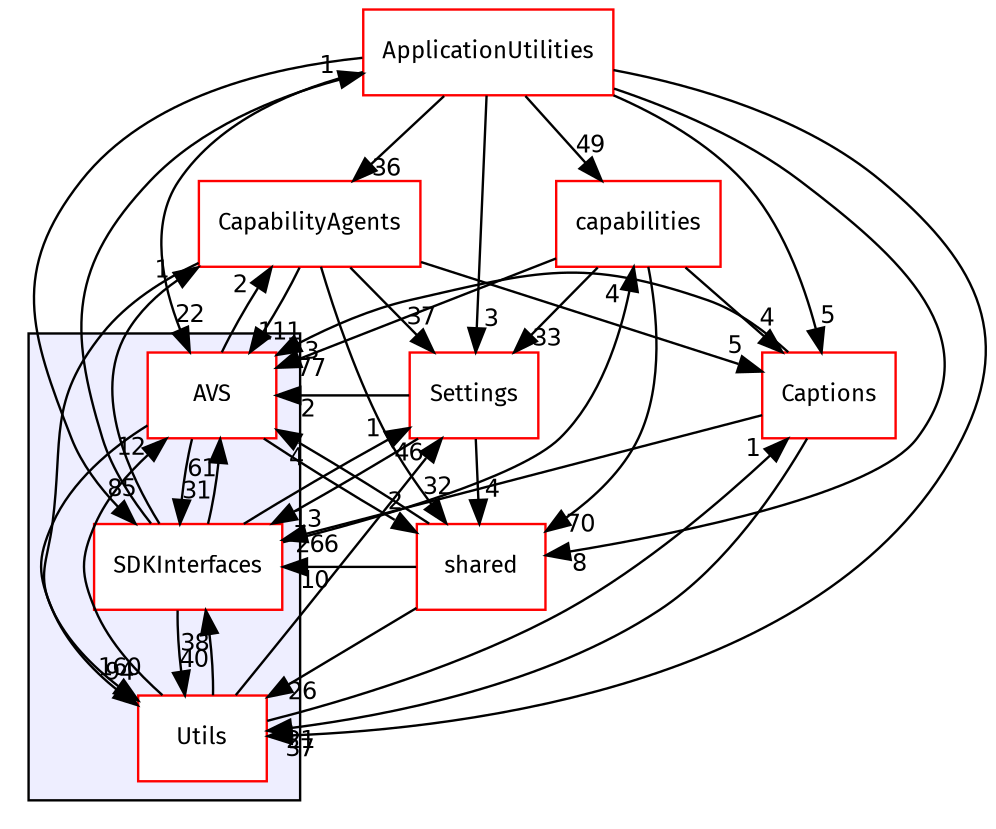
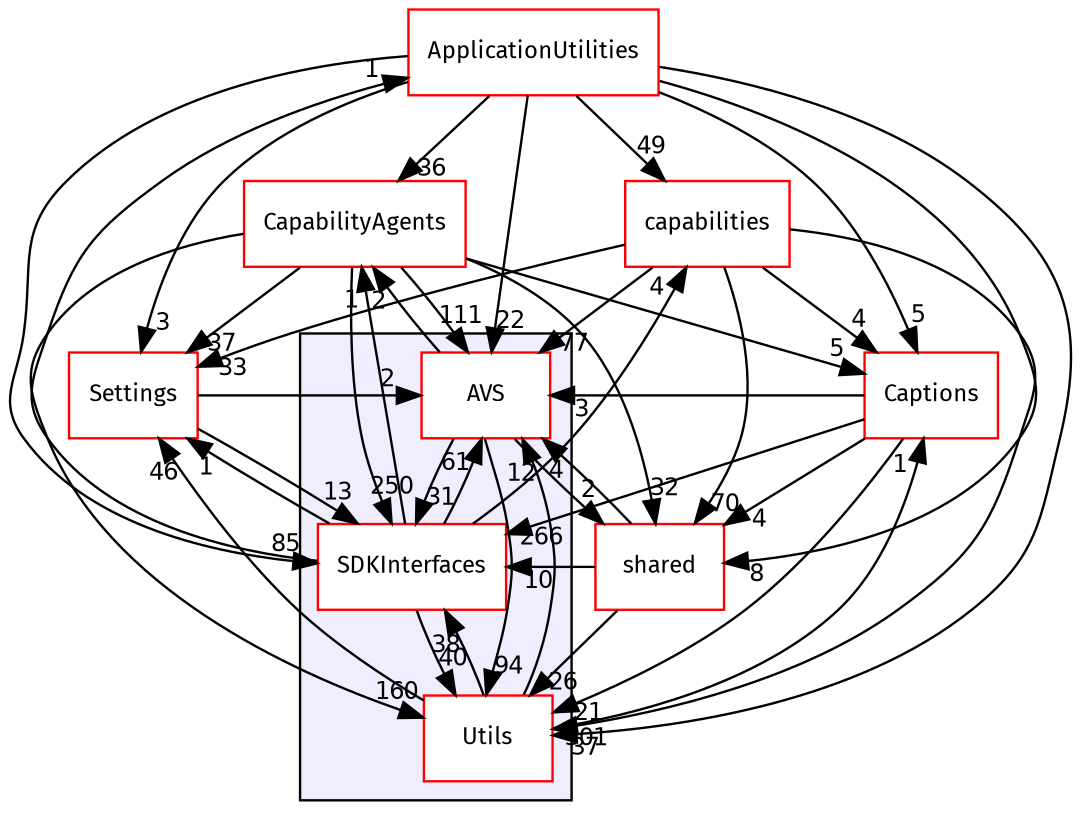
none -> (354, 380)
(477, 466) -> (805, 475)
none -> (983, 526)
